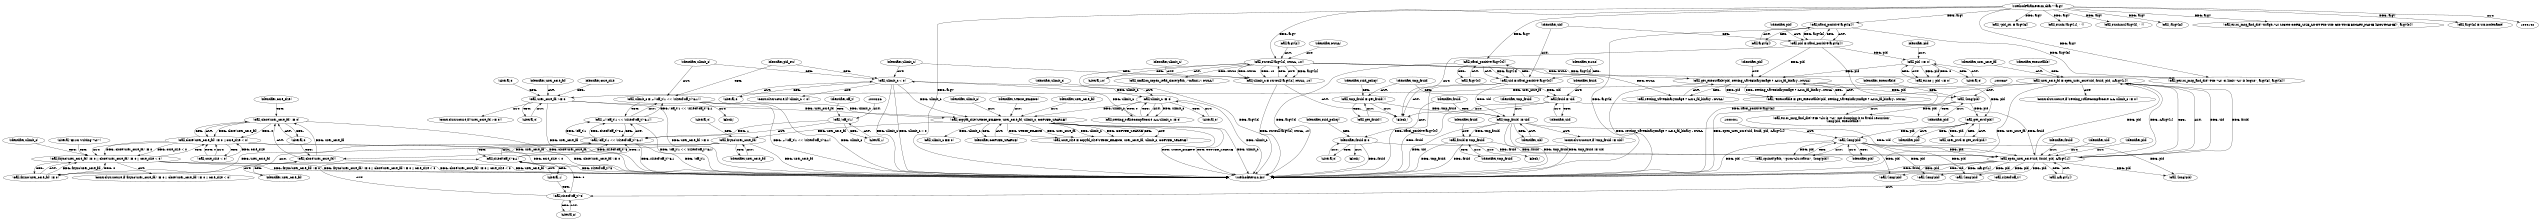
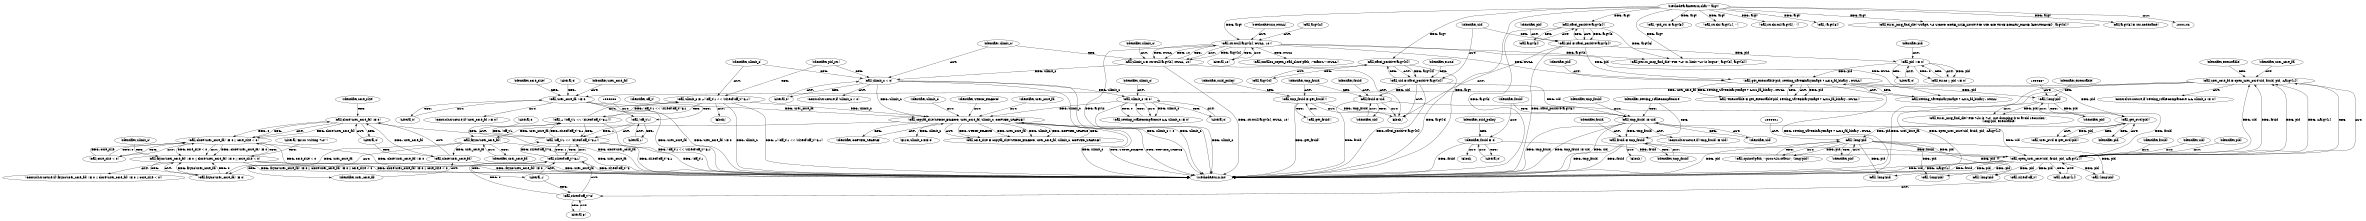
(1328, 44) -> (1269, 25)
(1028, 87) -> (1011, 72)
none -> (1652, 99)
(939, 140) -> (916, 140)
none -> (1294, 163)
